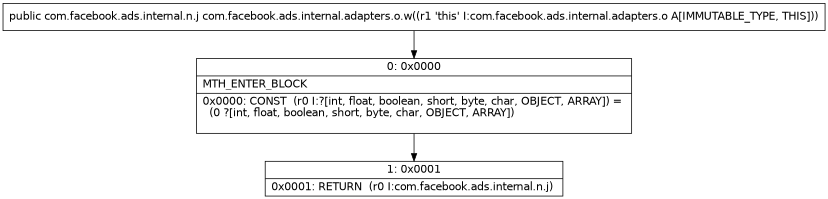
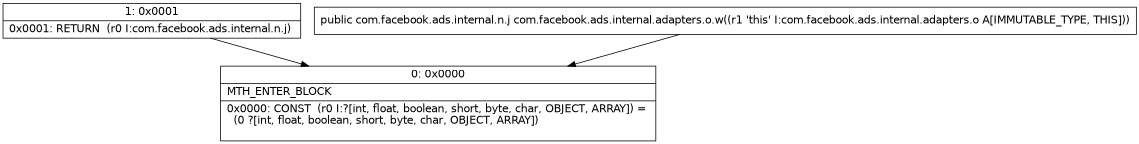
(414, 144) -> (256, 51)
